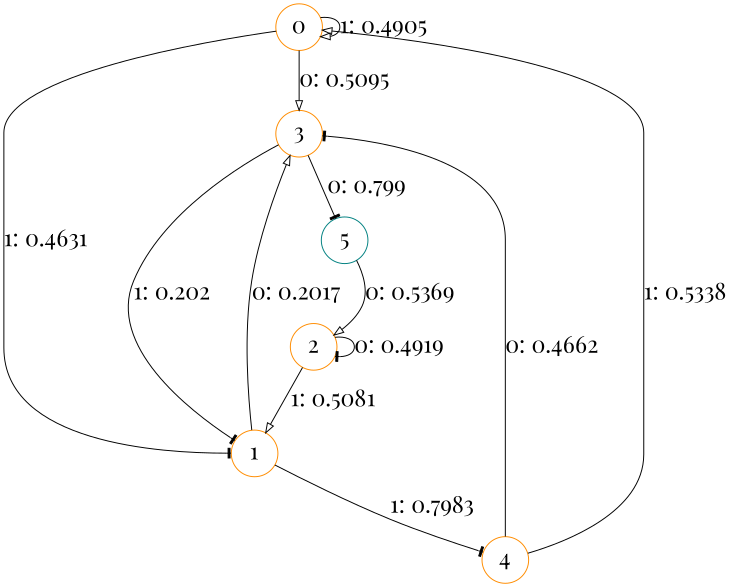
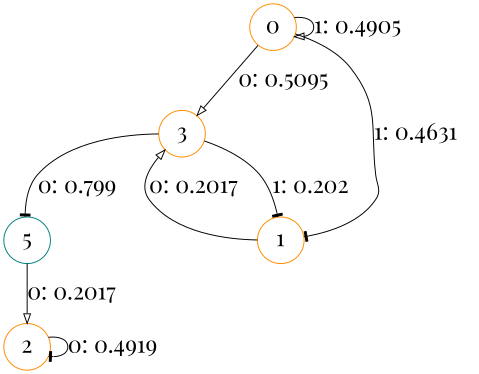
(419, 294) -> (80, 294)
(287, 396) -> none
(505, 560) -> none
